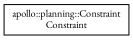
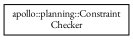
(67, 20) -> (67, 20)
